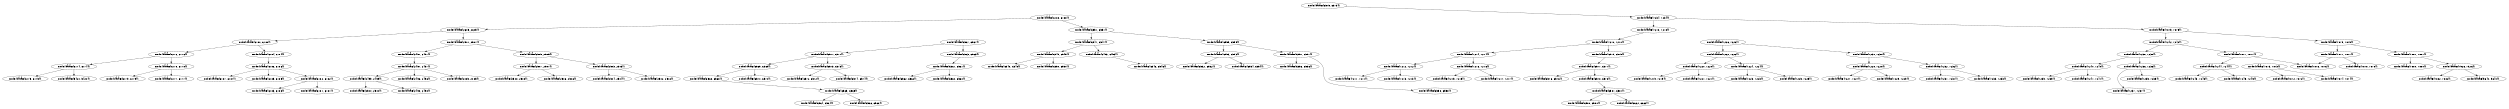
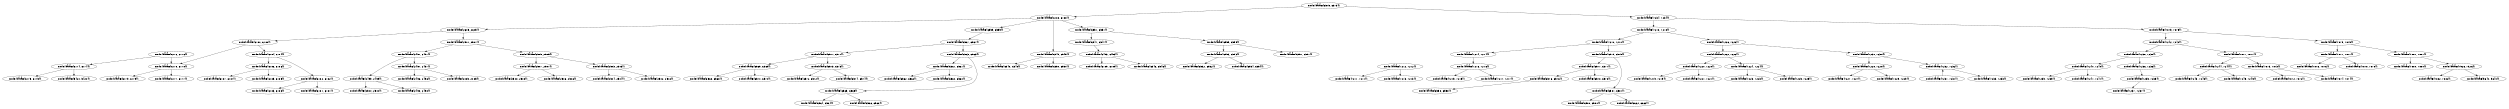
none -> (1189, 12)
none -> (987, 30)
none -> (1687, 36)
(214, 48) -> (214, 54)
(1073, 48) -> (1053, 35)
(1438, 60) -> none
(2276, 60) -> (2251, 60)
none -> (1102, 67)
(1296, 67) -> none
(292, 72) -> (295, 65)
(391, 72) -> (388, 65)
(1941, 72) -> (1943, 74)
(2118, 77) -> (2137, 84)
(1601, 84) -> (1622, 72)
(771, 86) -> (934, 89)
(1352, 87) -> (1492, 85)
